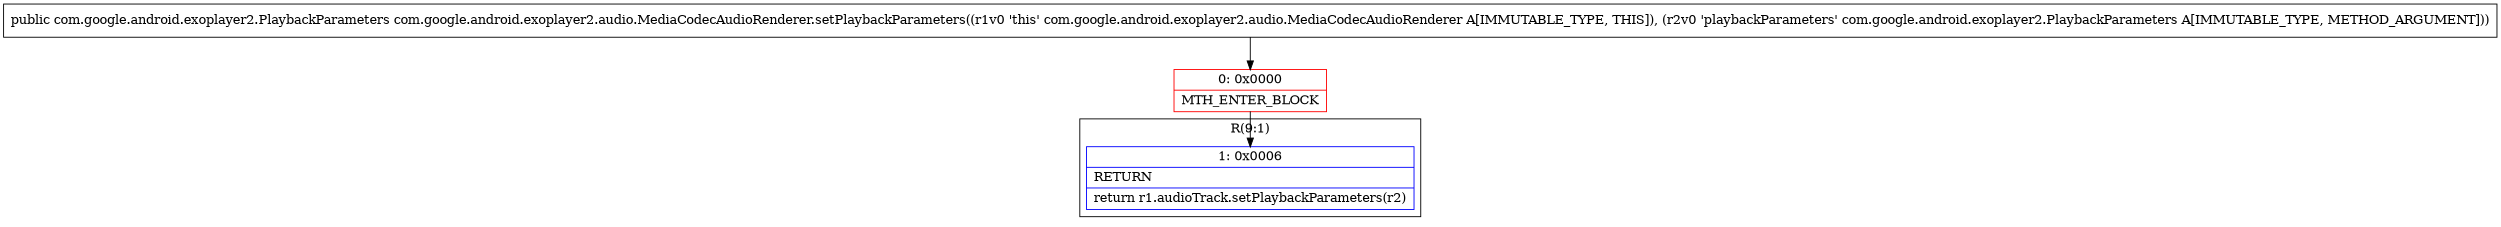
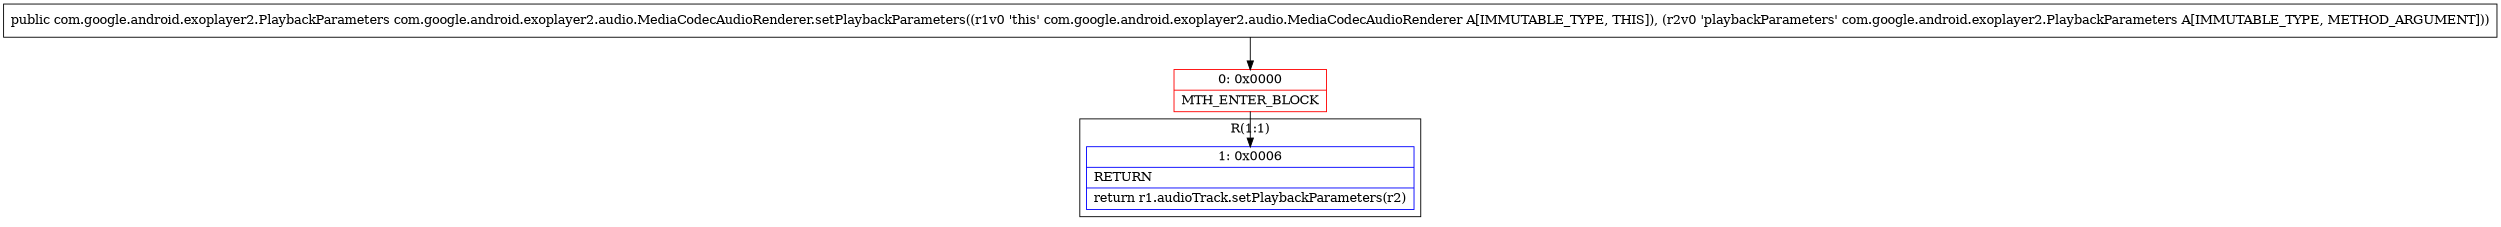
(1250, 129) -> (1250, 129)
